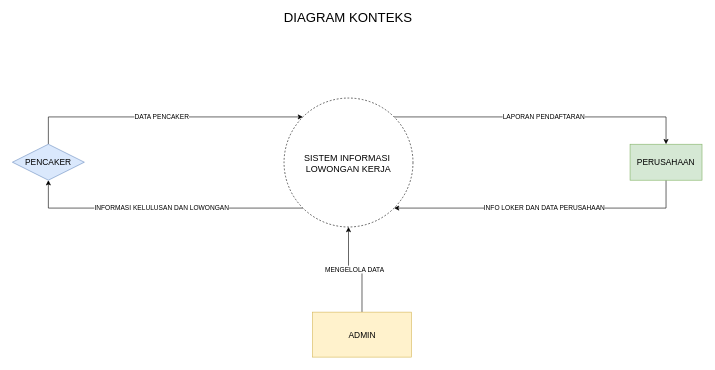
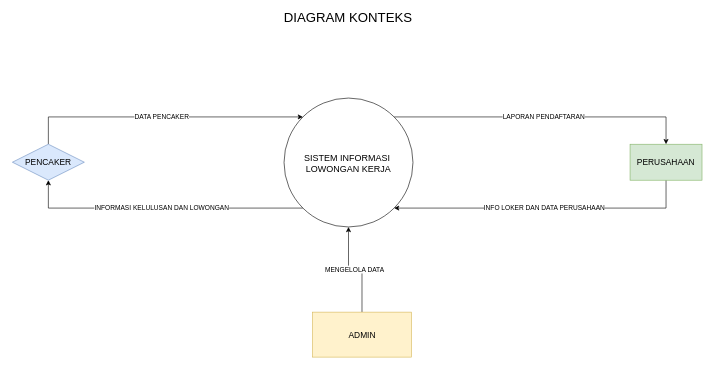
(349, 163) -> (349, 163)
